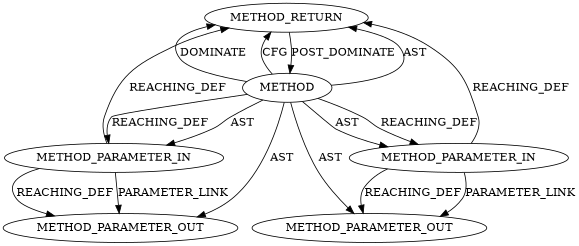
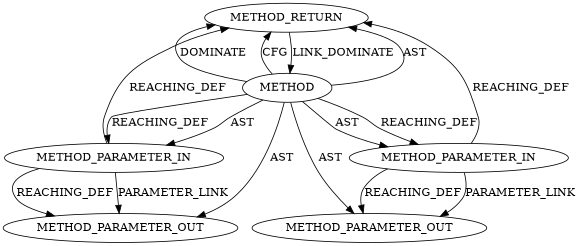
(344, 53) -> (344, 53)
